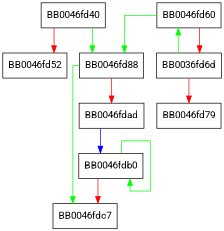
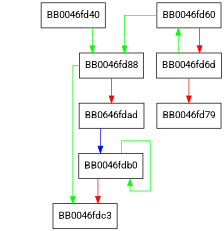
(35, 66) -> none
(189, 66) -> (189, 66)
(112, 116) -> (112, 116)
(85, 216) -> (85, 216)
